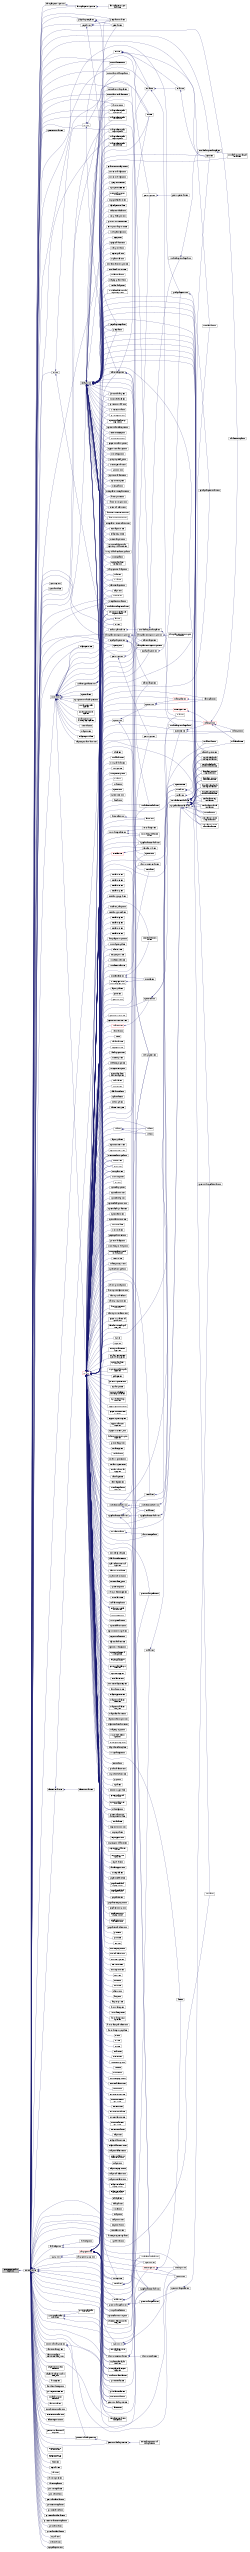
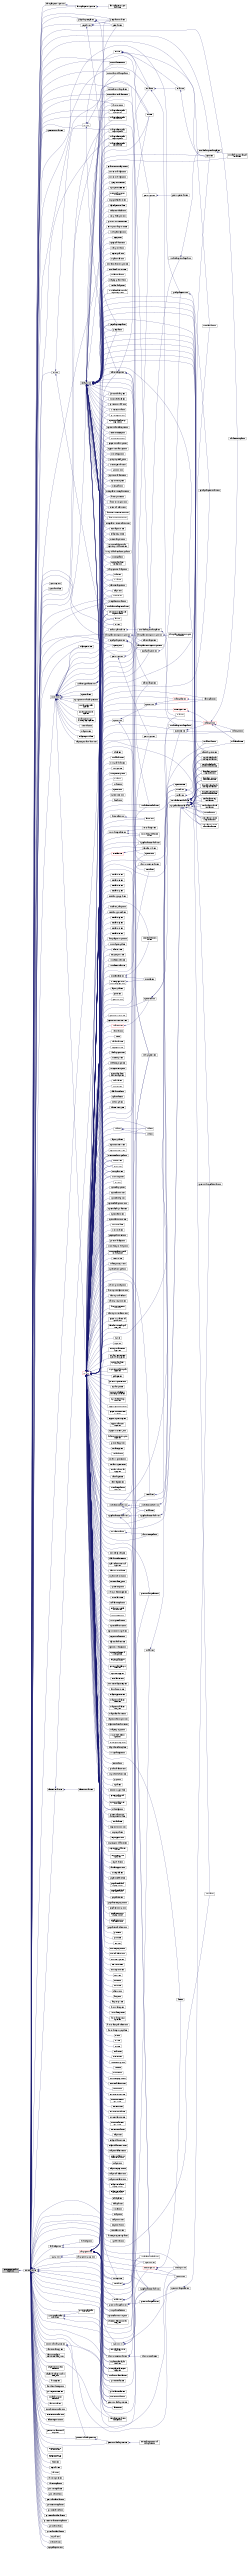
(90, 1493) -> (90, 1495)
